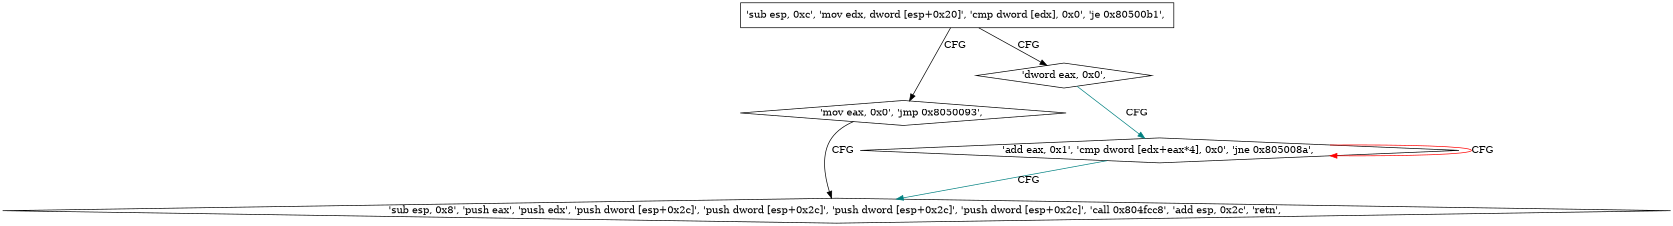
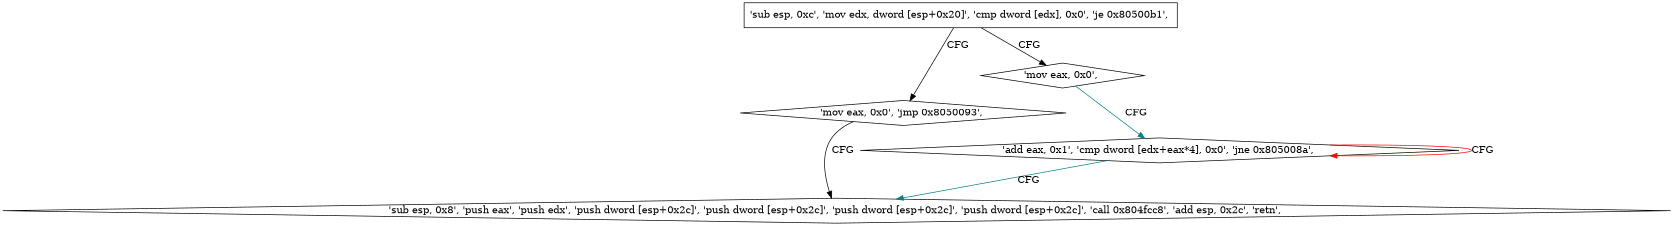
(1064, 76) -> (1063, 76)
